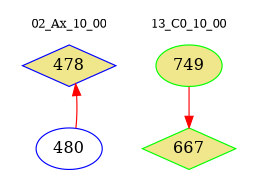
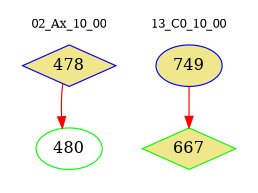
(189, 66) -> (189, 66)
(77, 112) -> (61, 100)
(69, 149) -> (69, 149)
